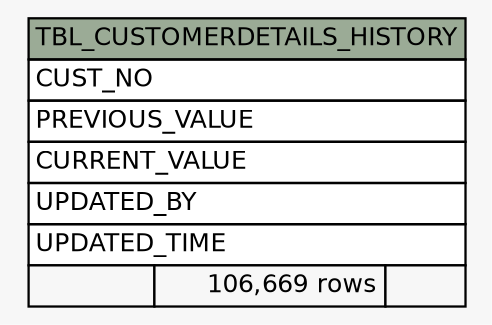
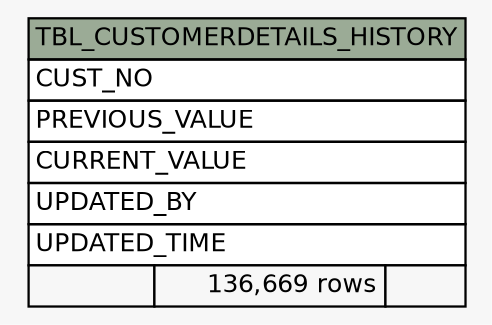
(293, 285) -> (293, 285)
